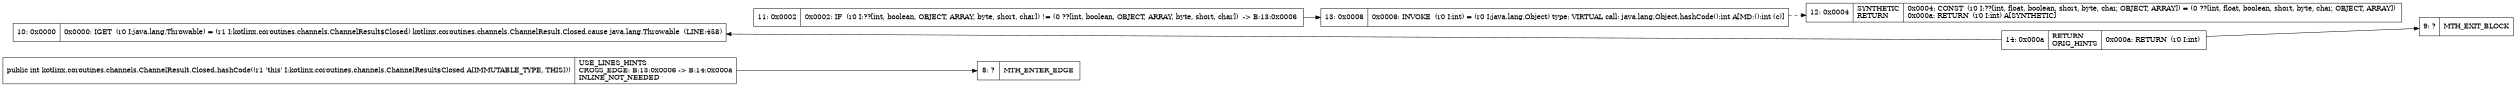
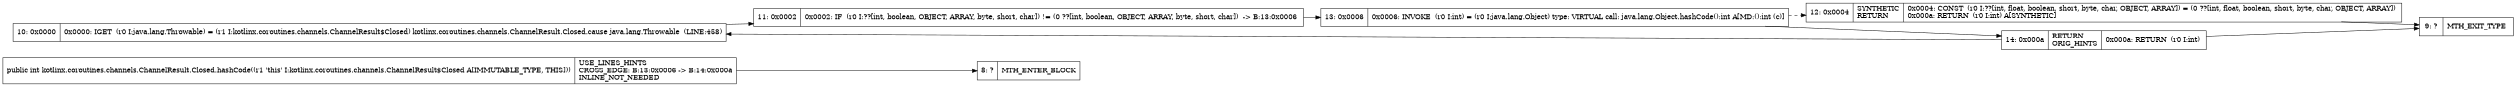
none -> (2378, 23)
none -> (738, 24)
(2476, 26) -> (2476, 26)
none -> (1881, 31)
(1039, 71) -> (1039, 71)
